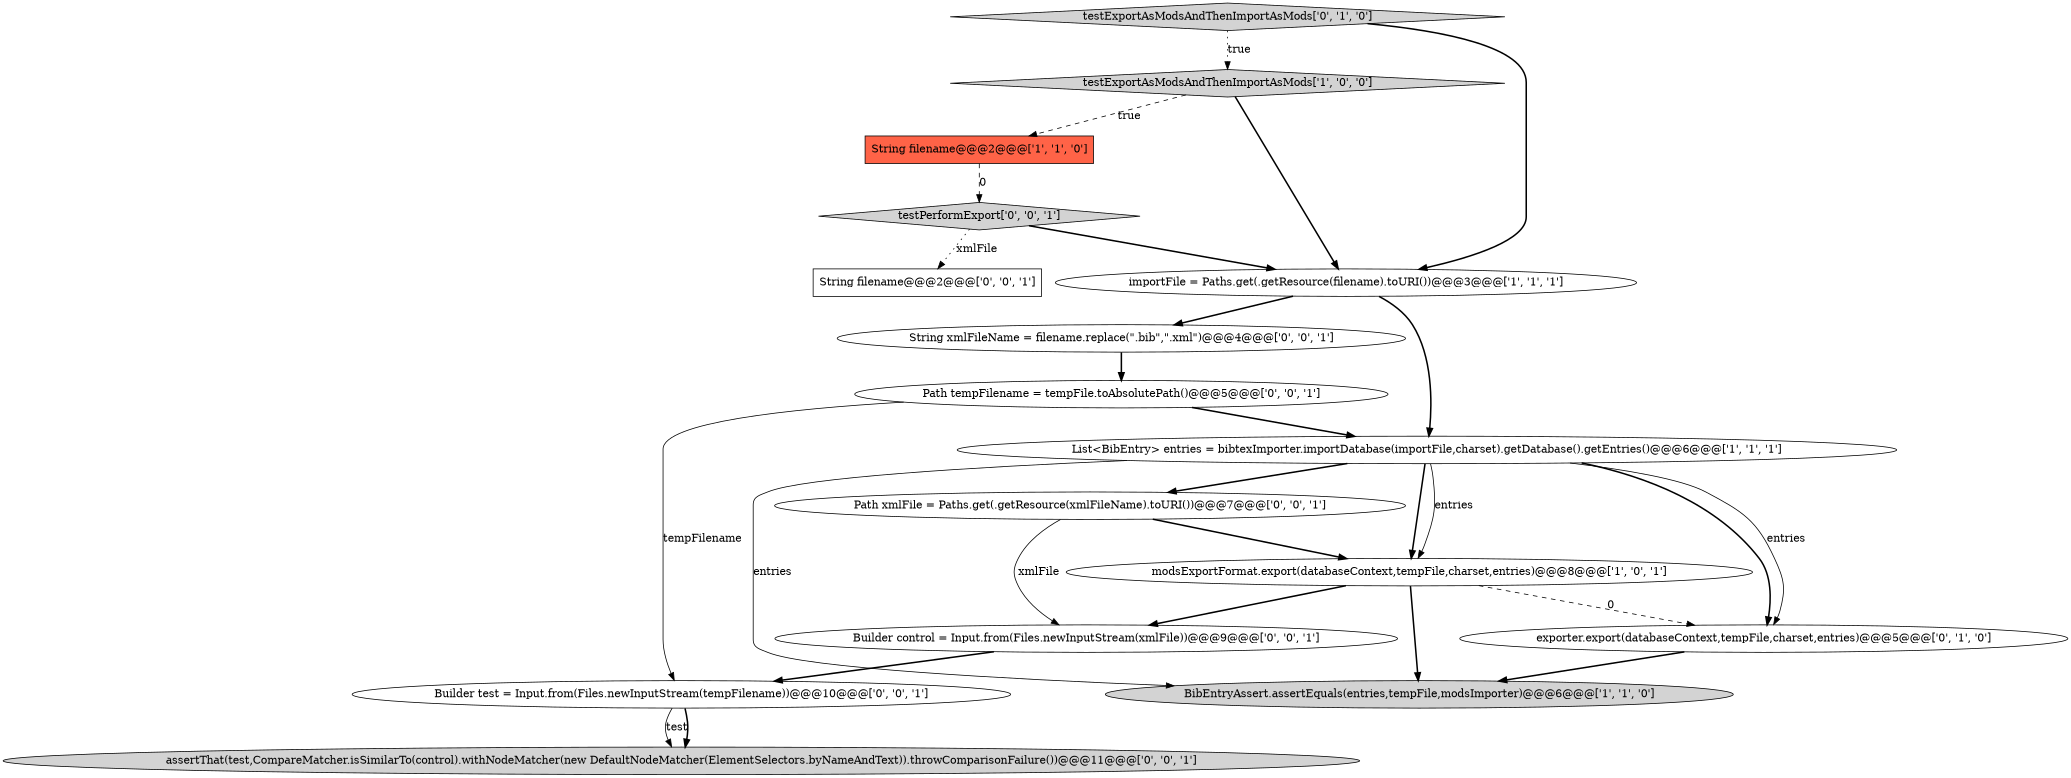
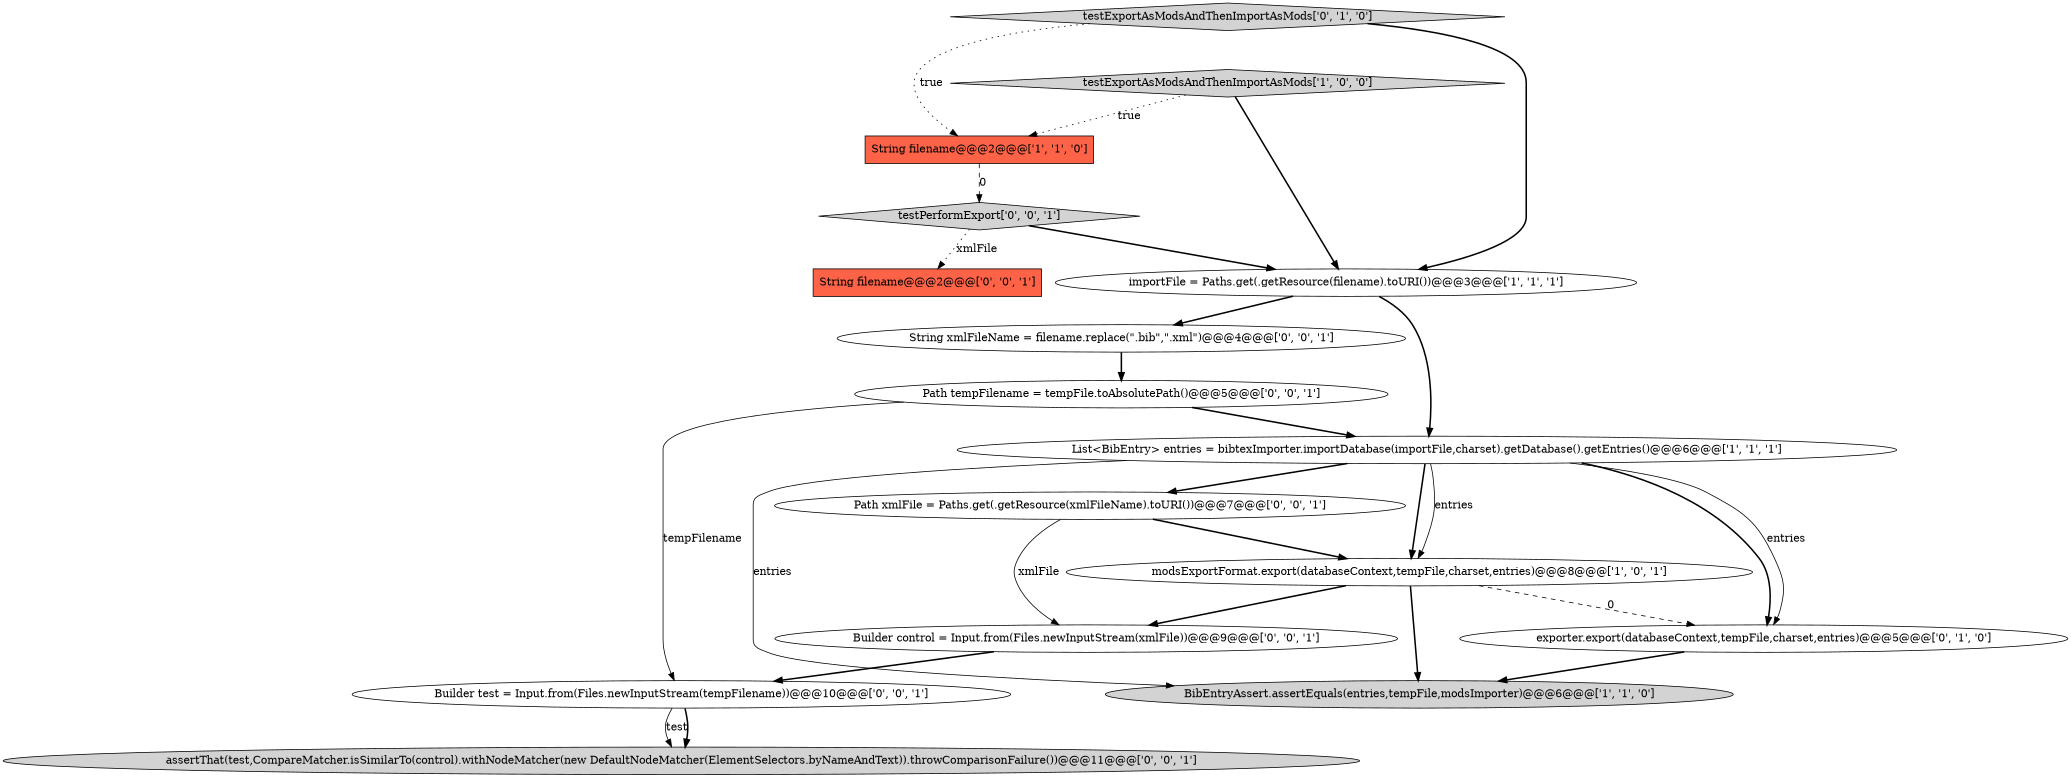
(1228, 46) -> (963, 46)
(1111, 114) -> (1111, 114)
(927, 283) -> (927, 283)
